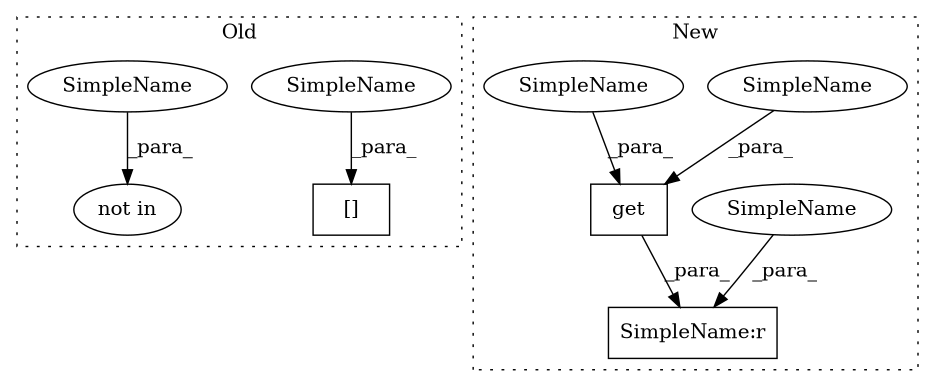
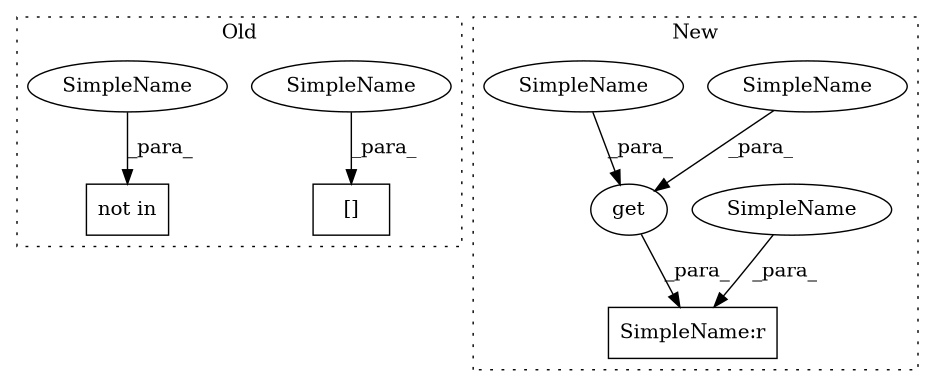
(128, 210) -> (128, 210)
(629, 210) -> (629, 210)
